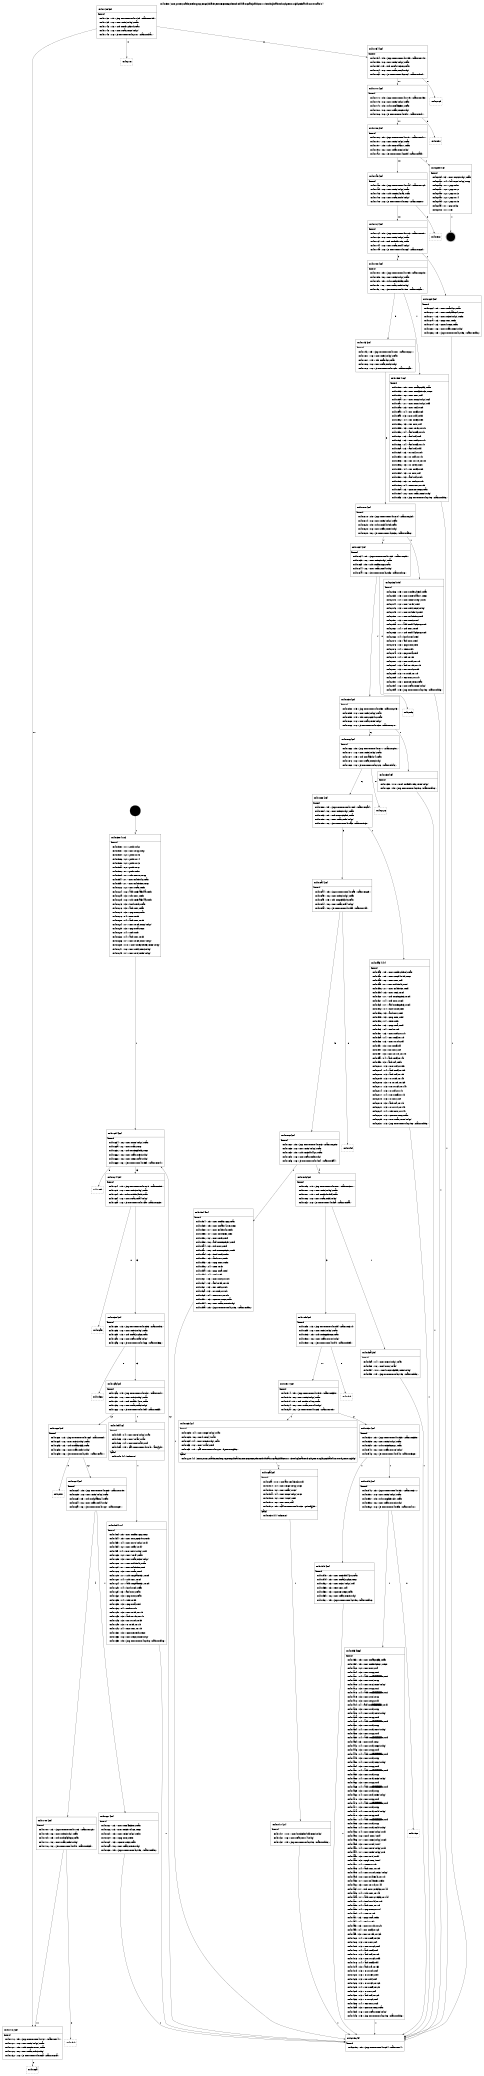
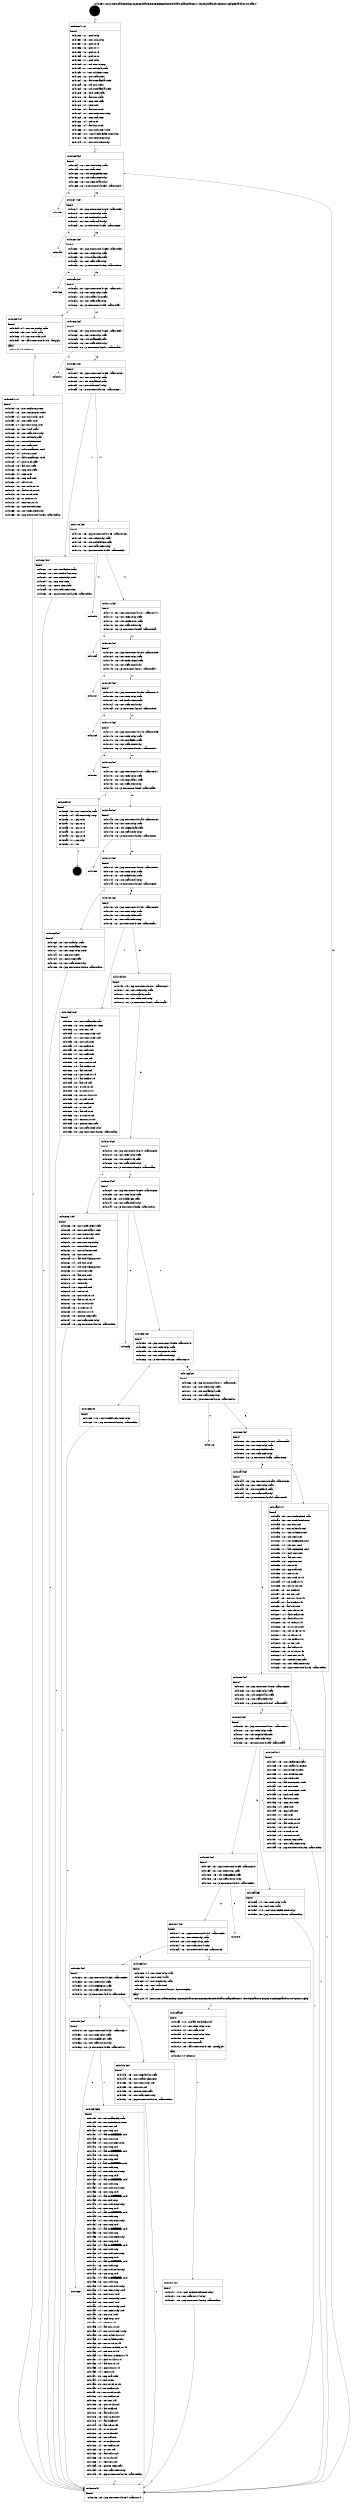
(32, 1006) -> (130, 636)
(348, 1148) -> none
(95, 1583) -> (100, 457)
